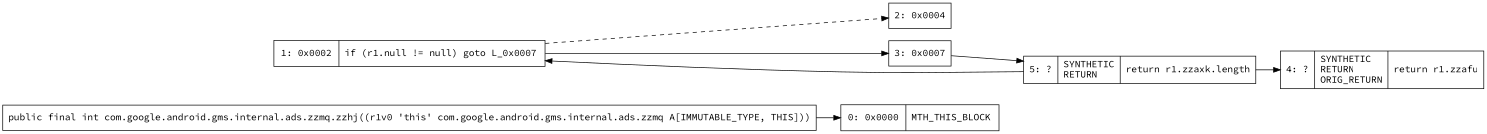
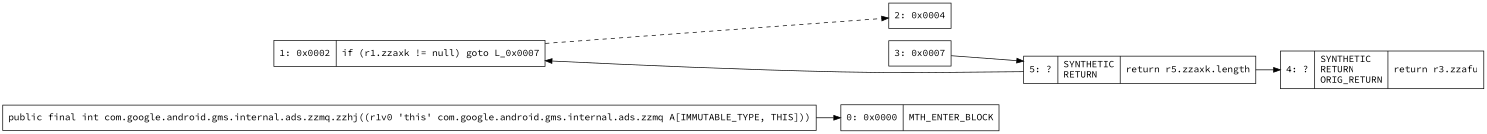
(441, 53) -> (441, 53)
(713, 53) -> none
(1188, 69) -> (1188, 69)
(1436, 69) -> (1436, 69)
(951, 117) -> (951, 117)
